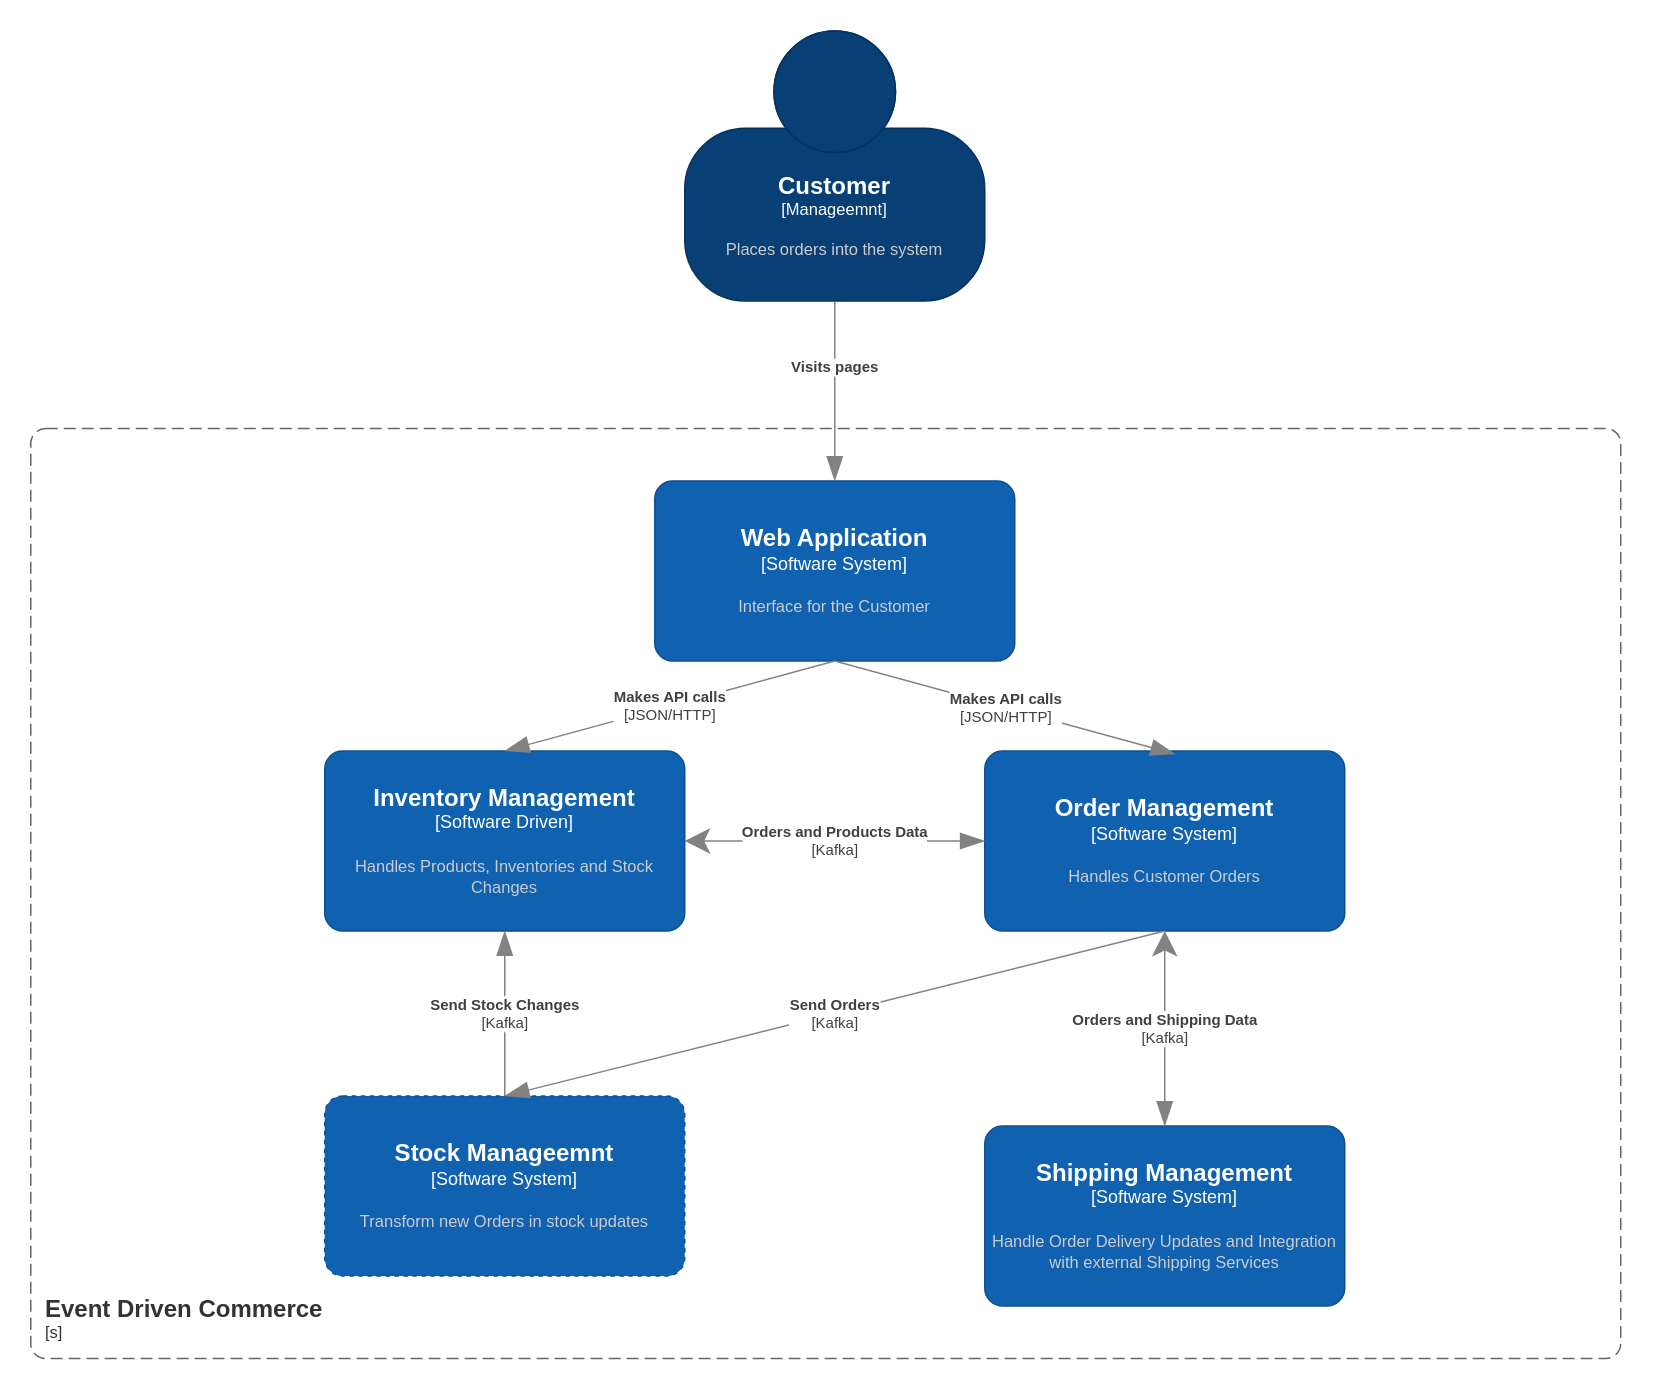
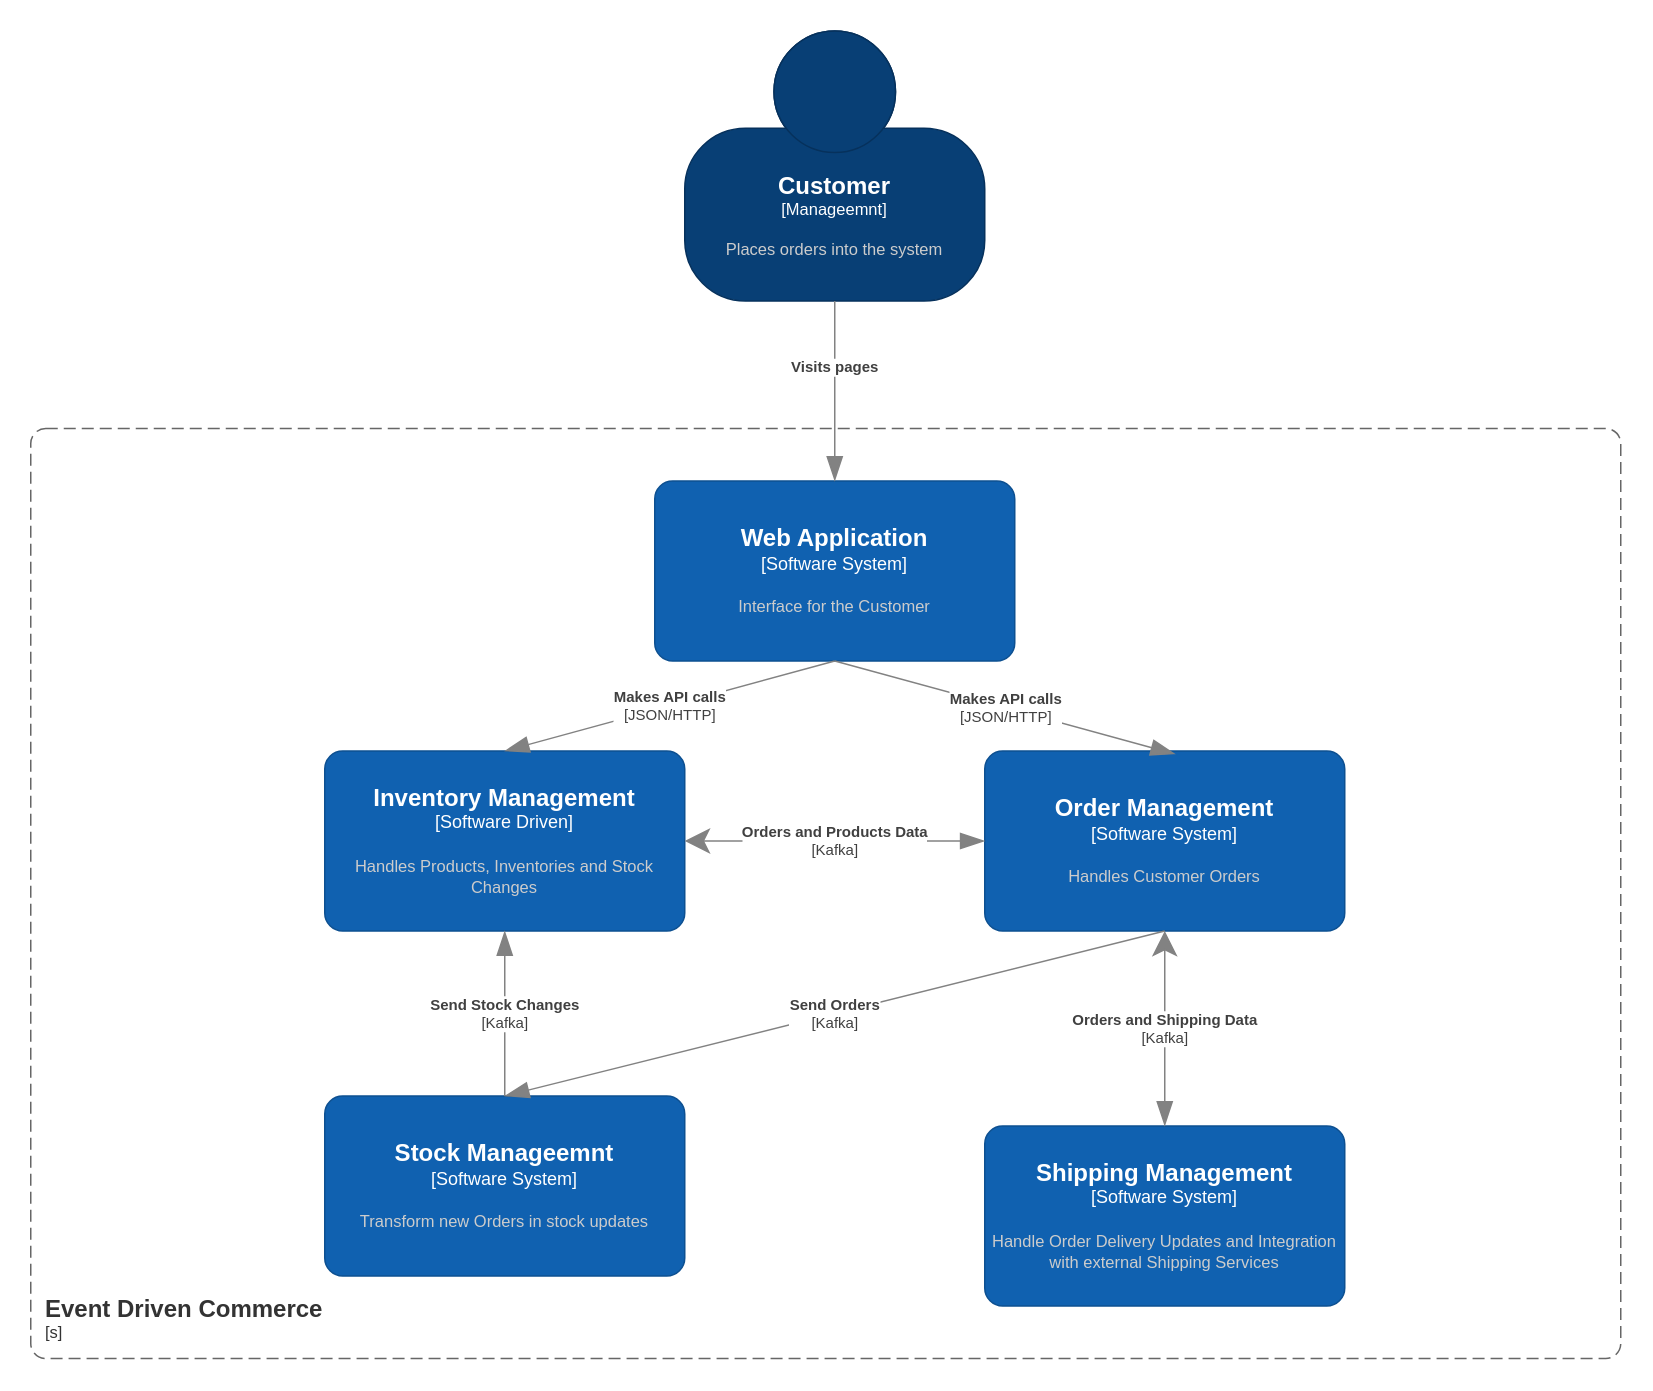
(505, 1186) -> (505, 1186)
